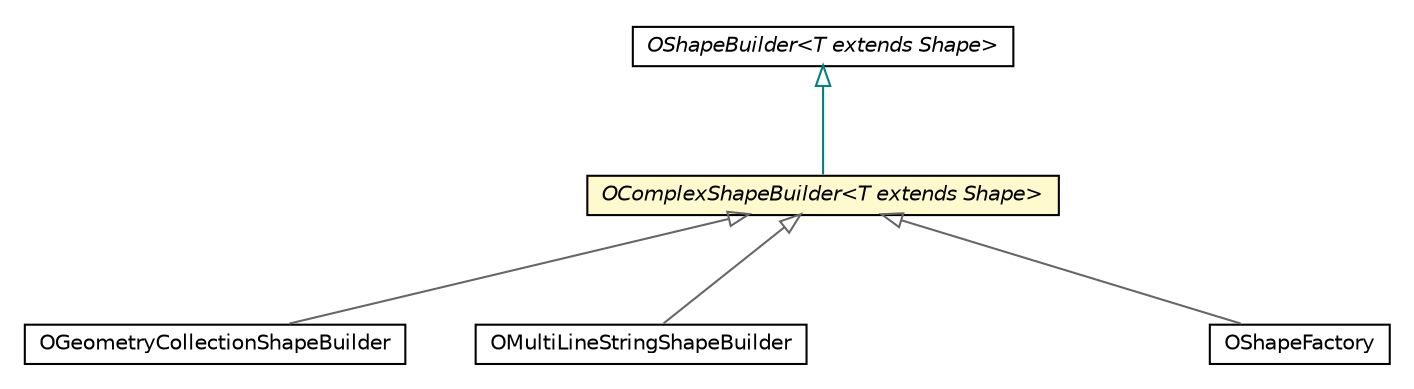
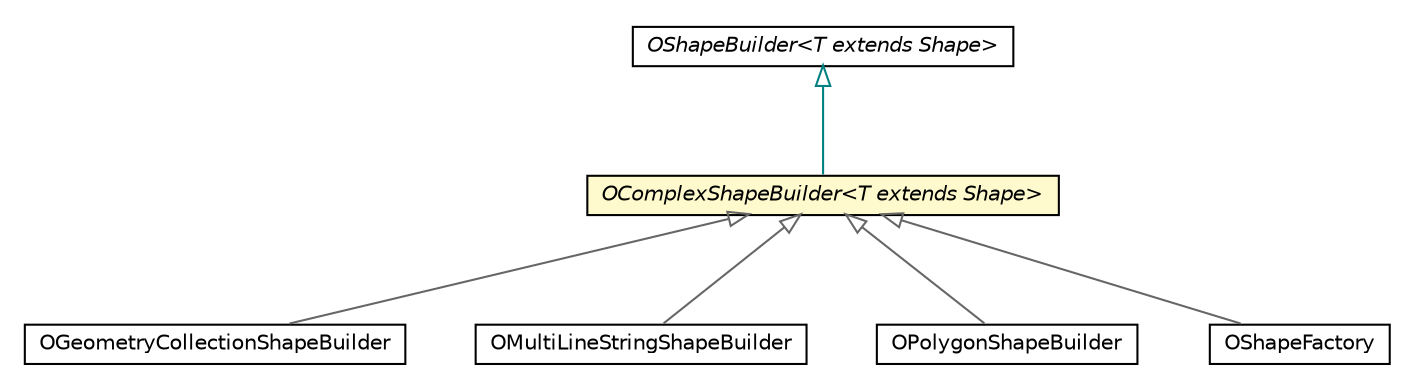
none -> (1007, 343)
